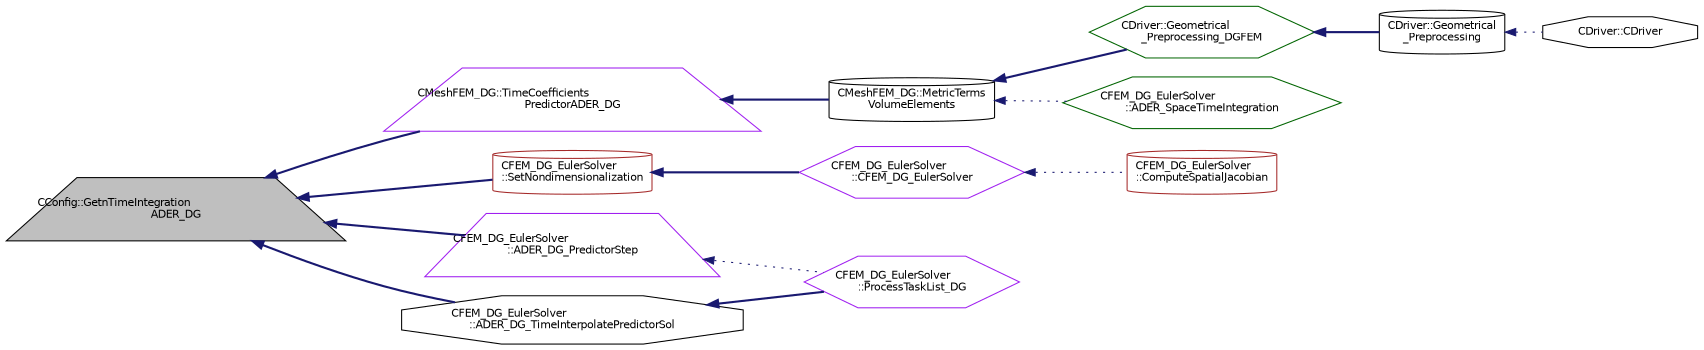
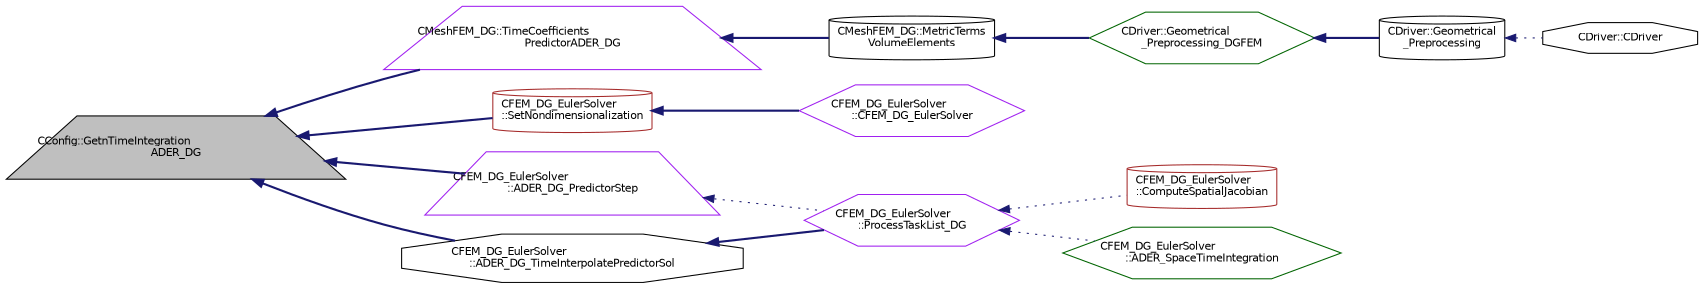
(1036, 101) -> (1052, 236)
(1081, 172) -> (1068, 202)
